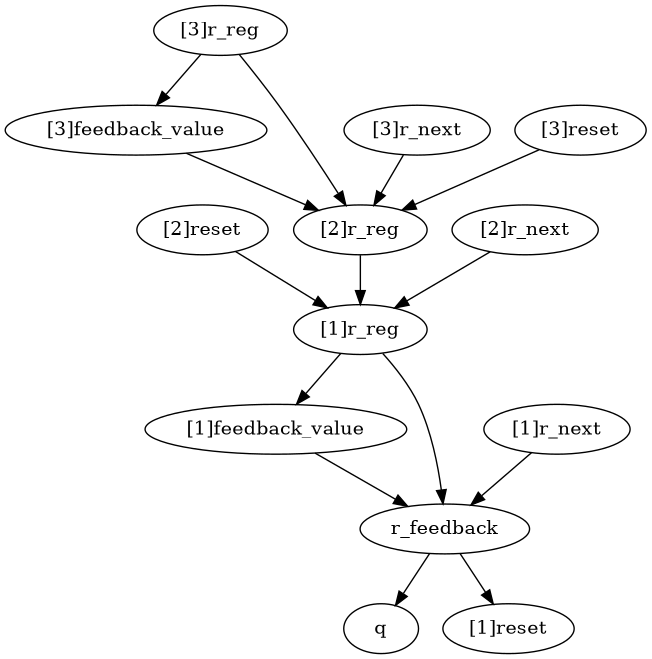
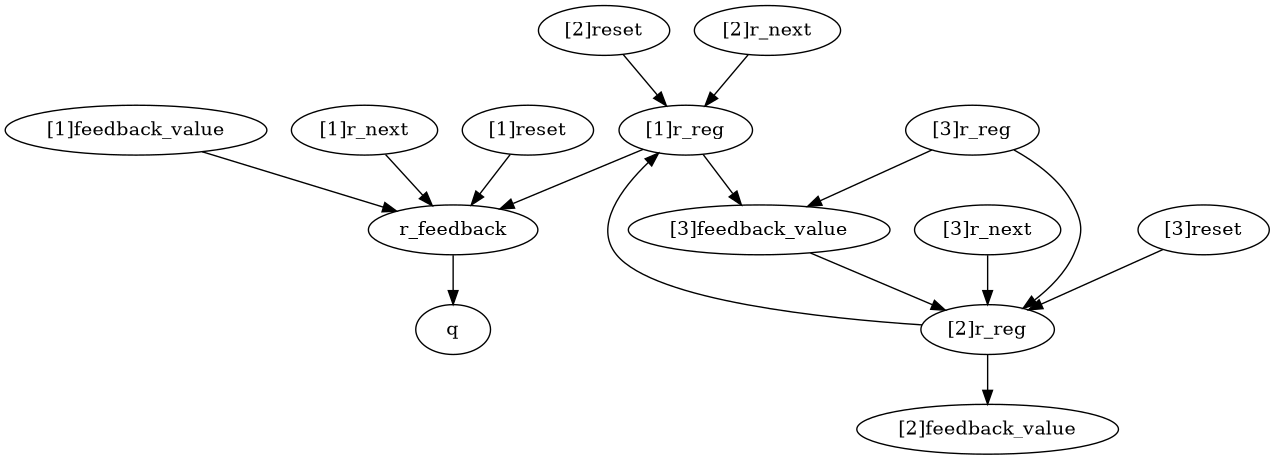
(323, 373) -> (718, 174)
none -> (988, 429)
(473, 573) -> (495, 174)
